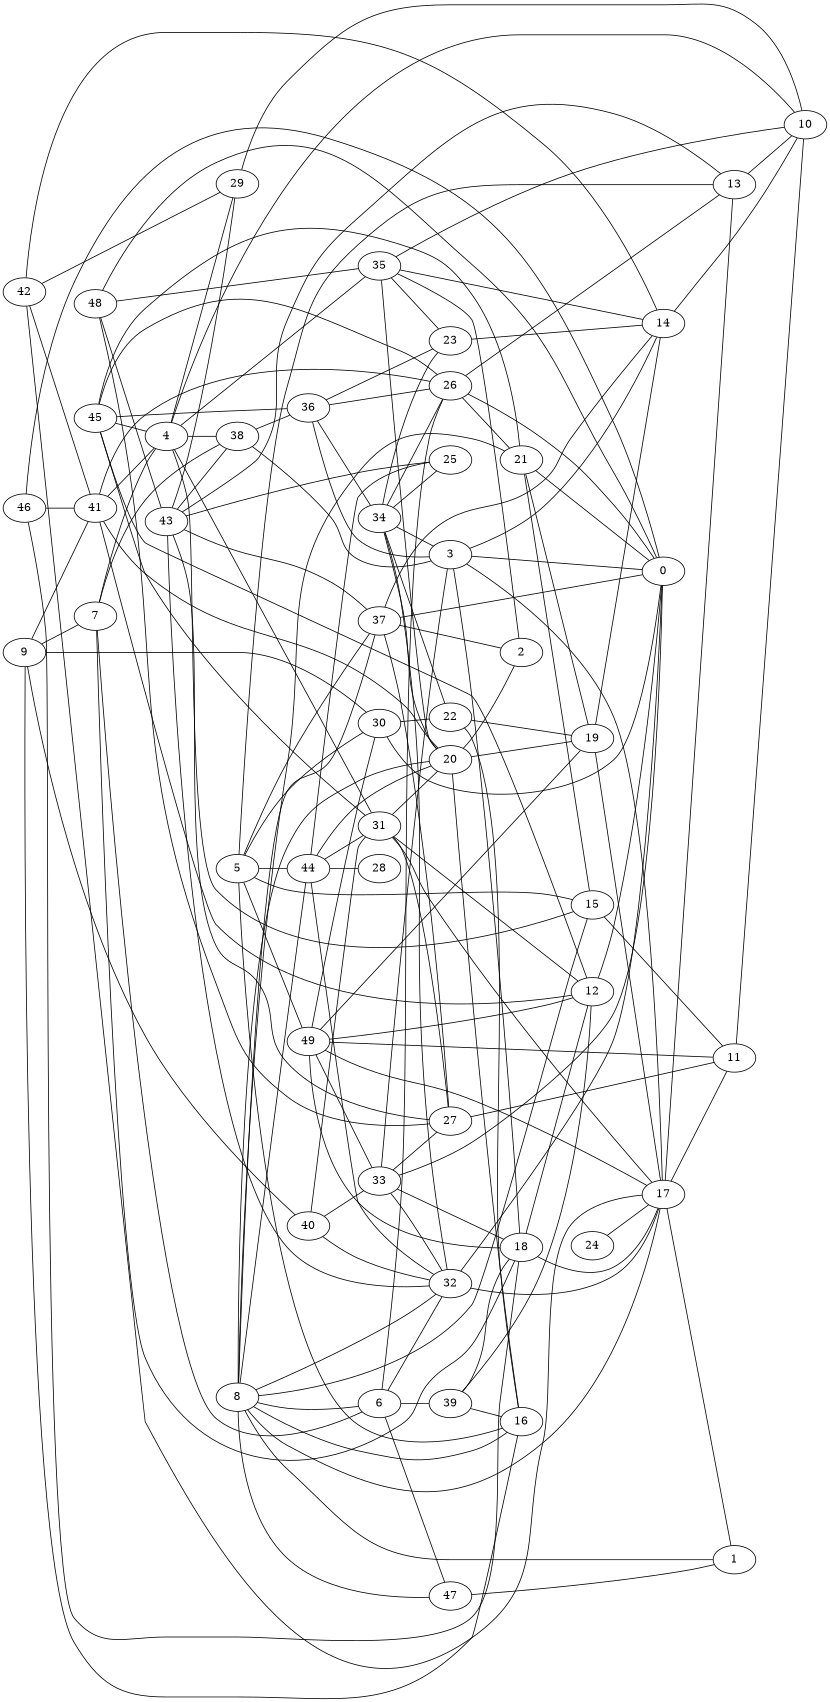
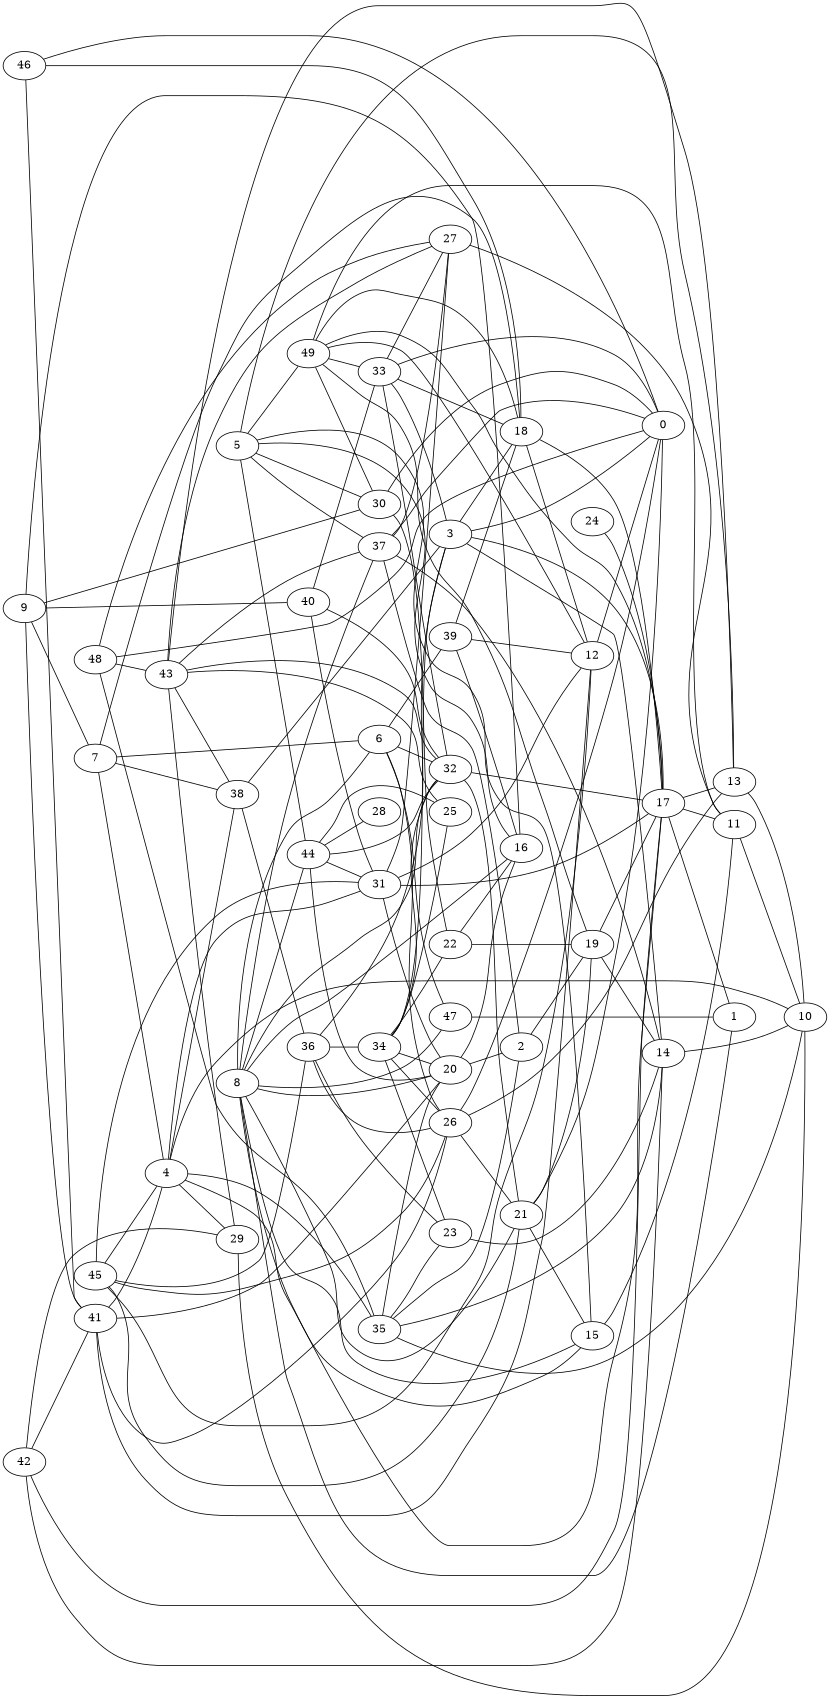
(521, 749) -> (550, 1006)
(622, 1006) -> (496, 989)
